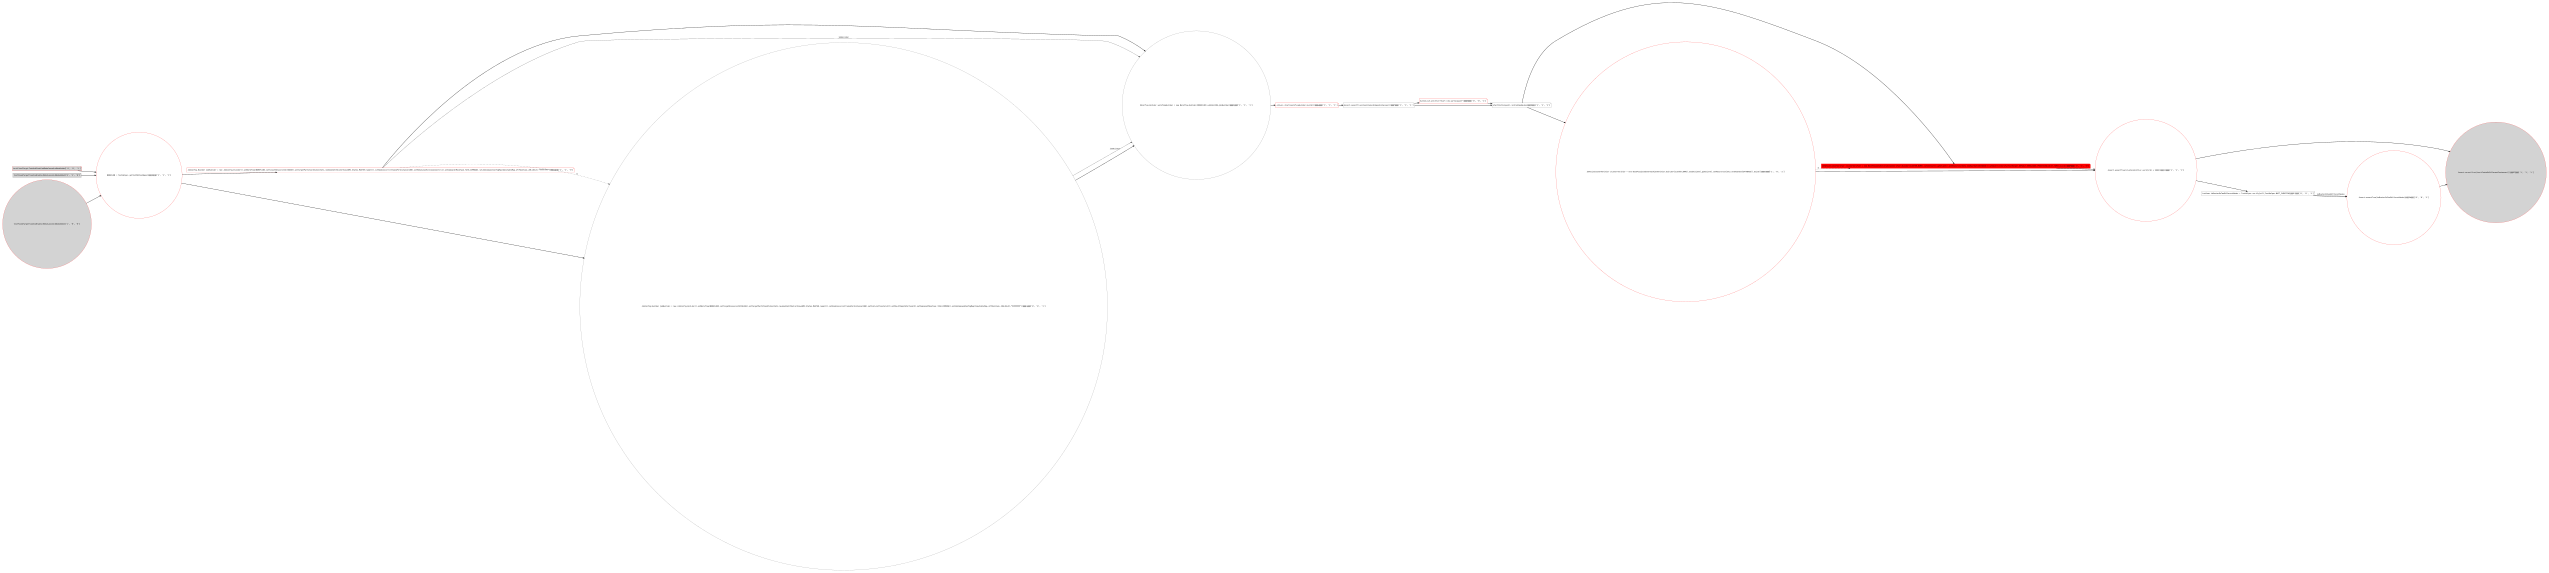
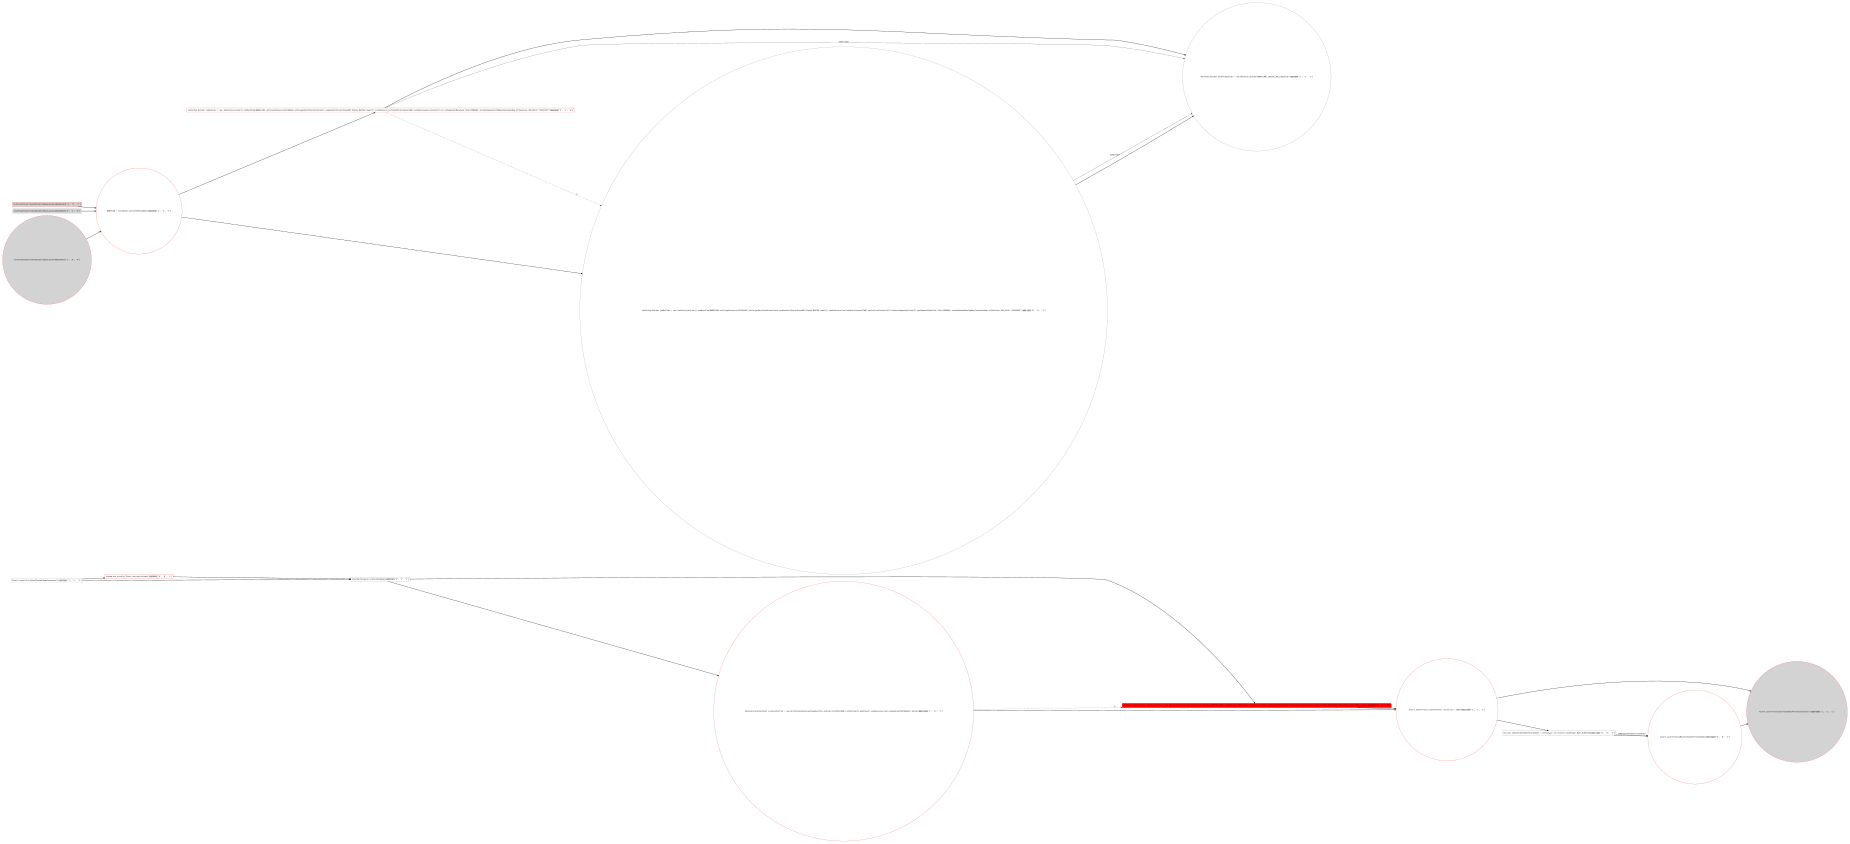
(1307, 105) -> none
